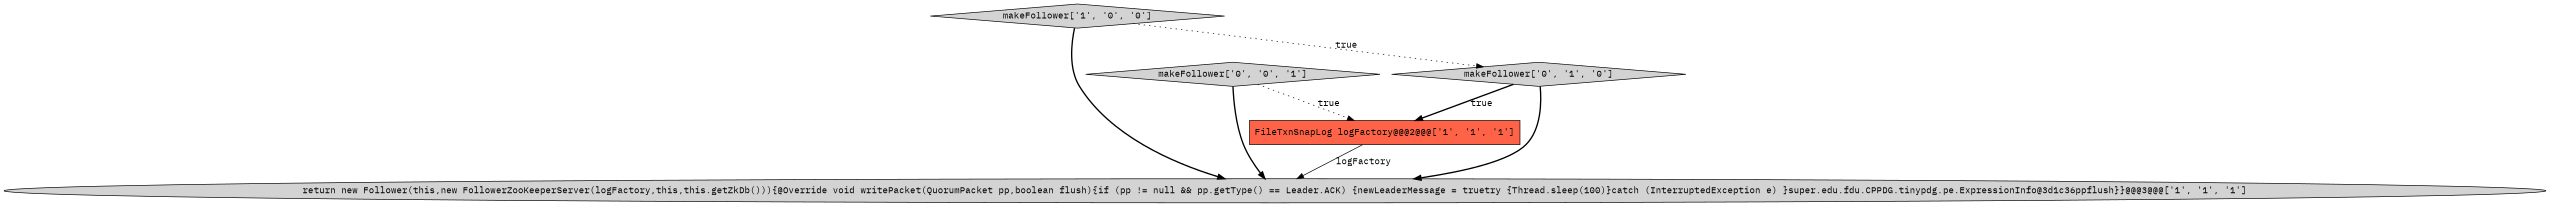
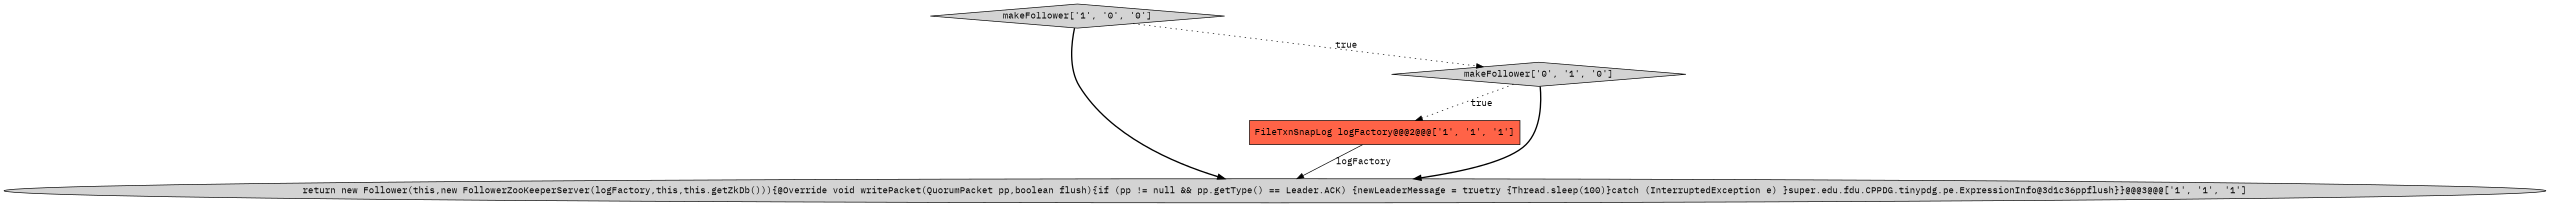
(1233, 74) -> none
(1468, 101) -> (1468, 101)
